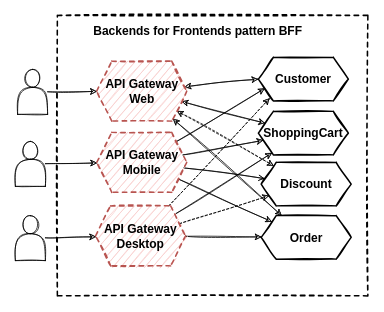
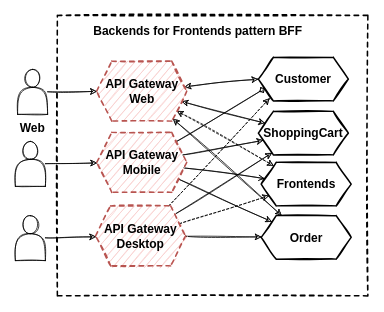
(259, 92) -> (259, 92)
none -> (33, 128)
(306, 184) -> (306, 184)
